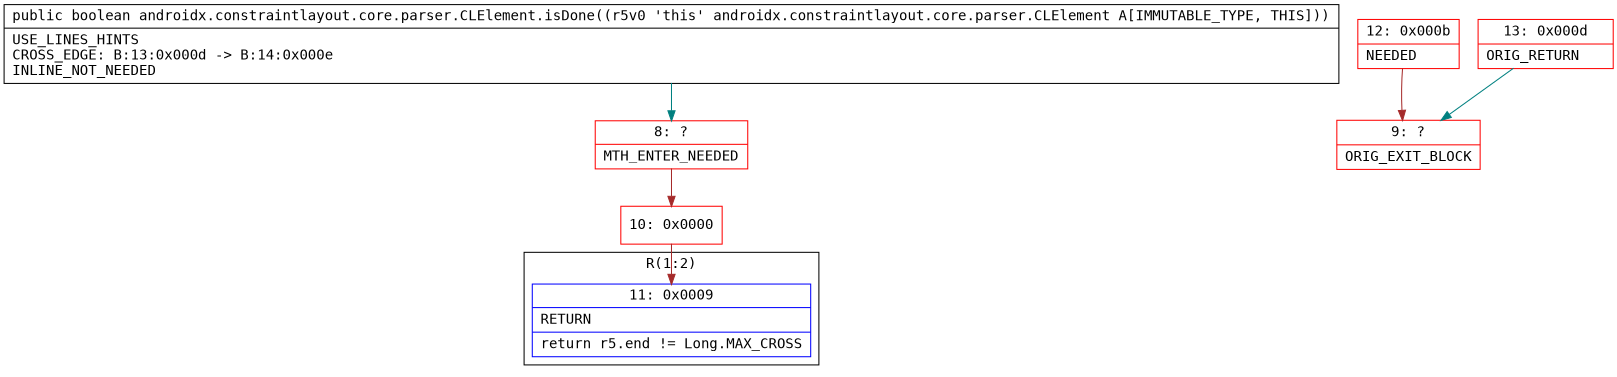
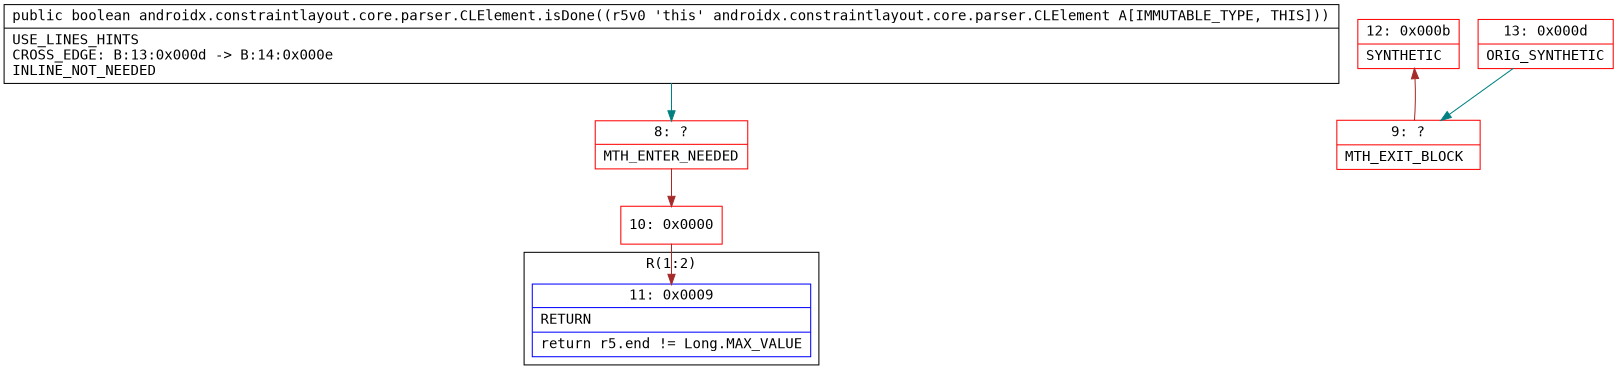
(1392, 56) -> (1404, 56)
(1533, 56) -> (1546, 56)
(1402, 89) -> (1415, 100)
(1408, 157) -> (1404, 157)
(671, 344) -> (671, 344)
